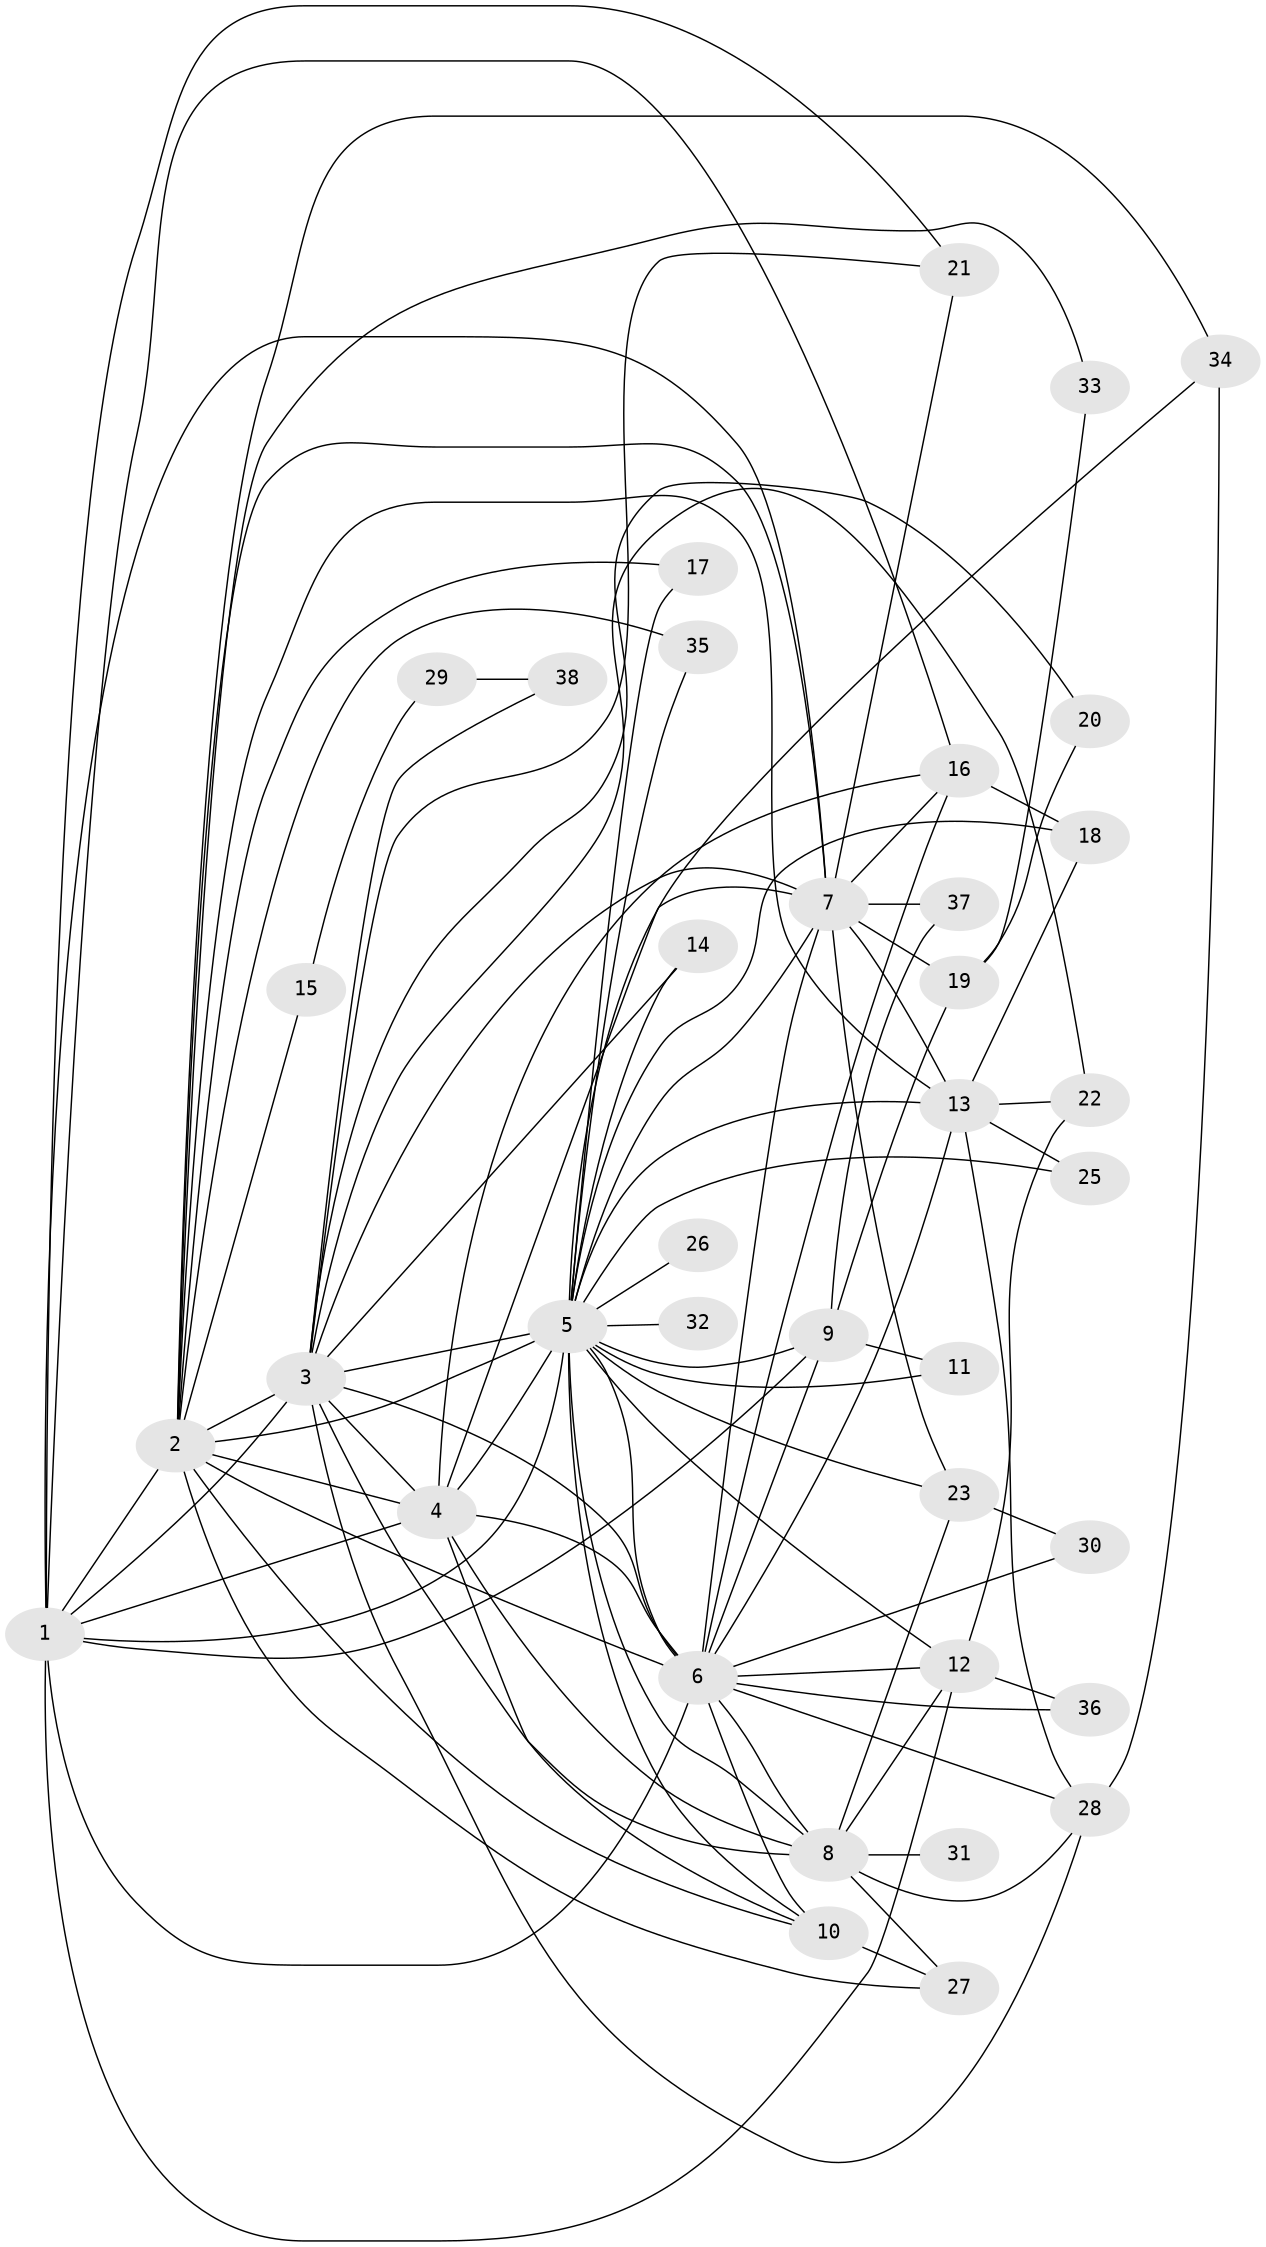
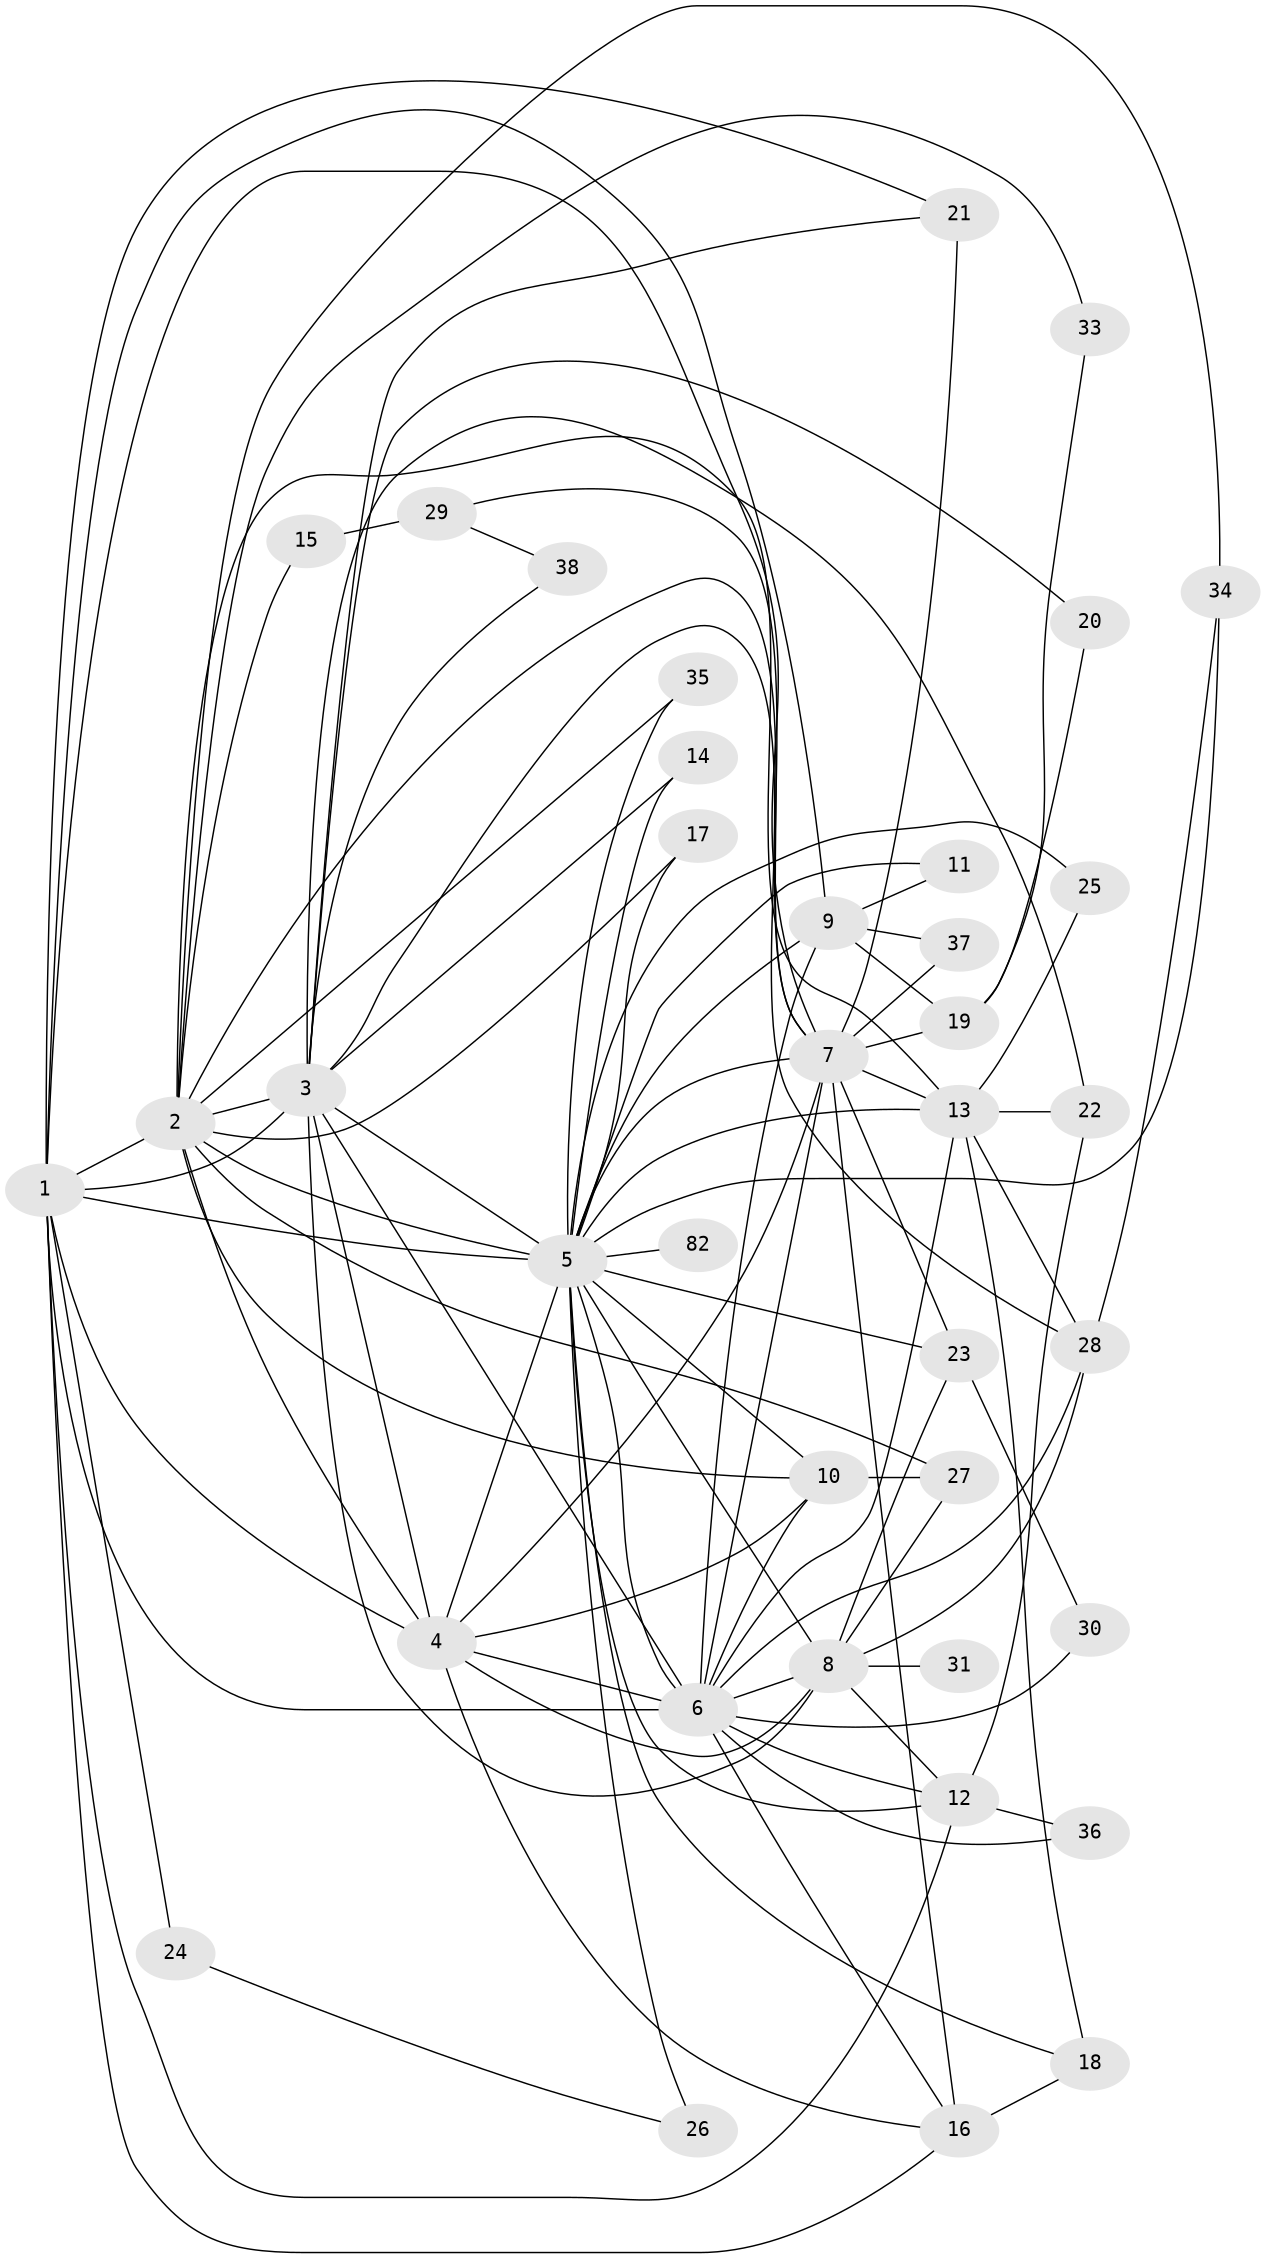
(487, 1026) -> (747, 554)
(698, 1324) -> (698, 1245)
(432, 1570) -> none
none -> (176, 1954)
